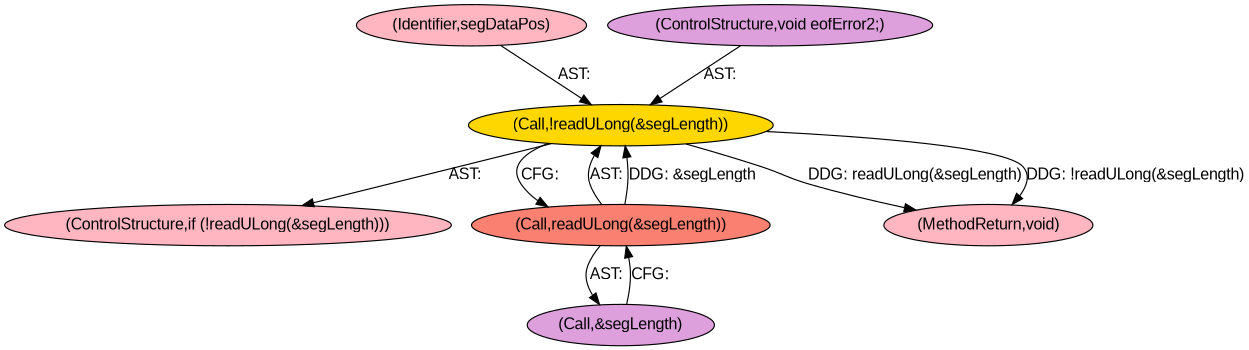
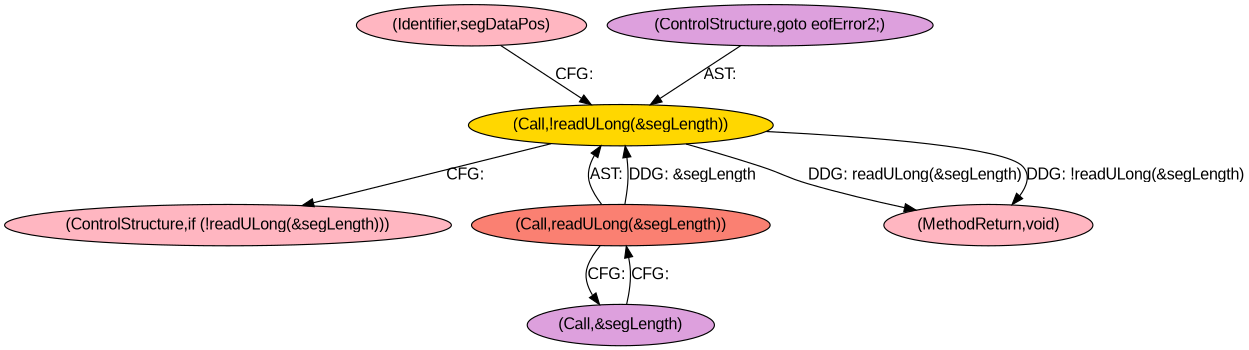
(770, 25) -> (770, 25)
(577, 75) -> (577, 75)
(517, 168) -> none
(467, 175) -> (467, 175)
(609, 275) -> (609, 275)
